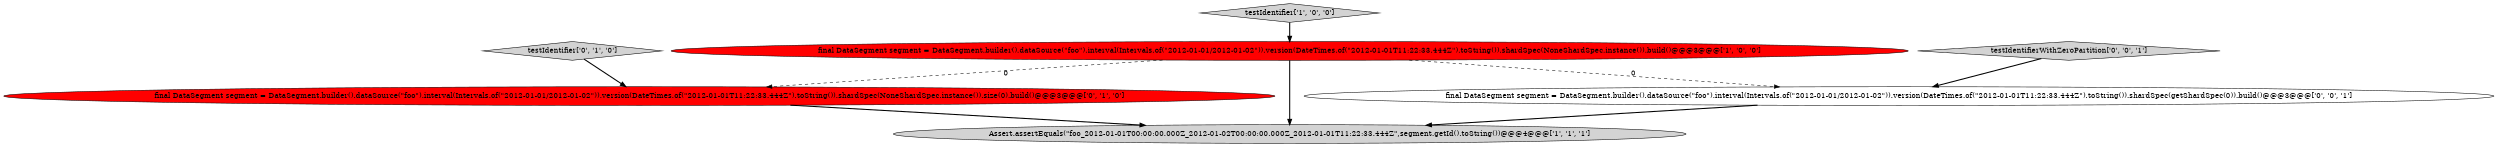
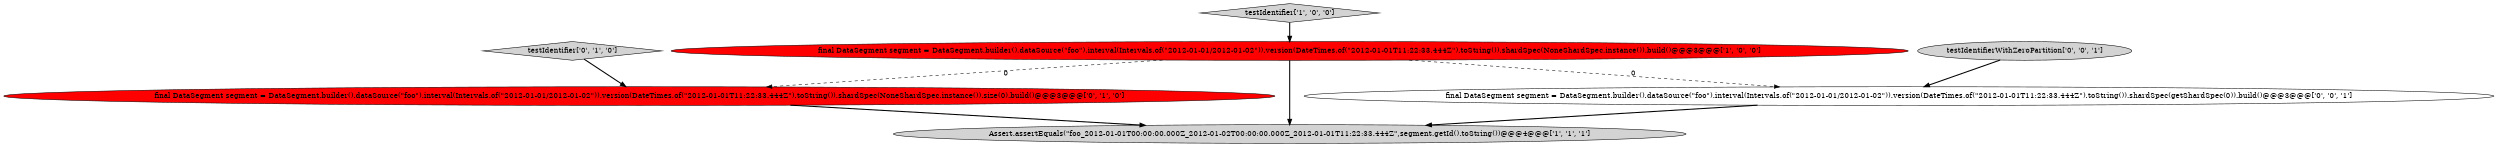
(2069, 51) -> (2025, 51)
